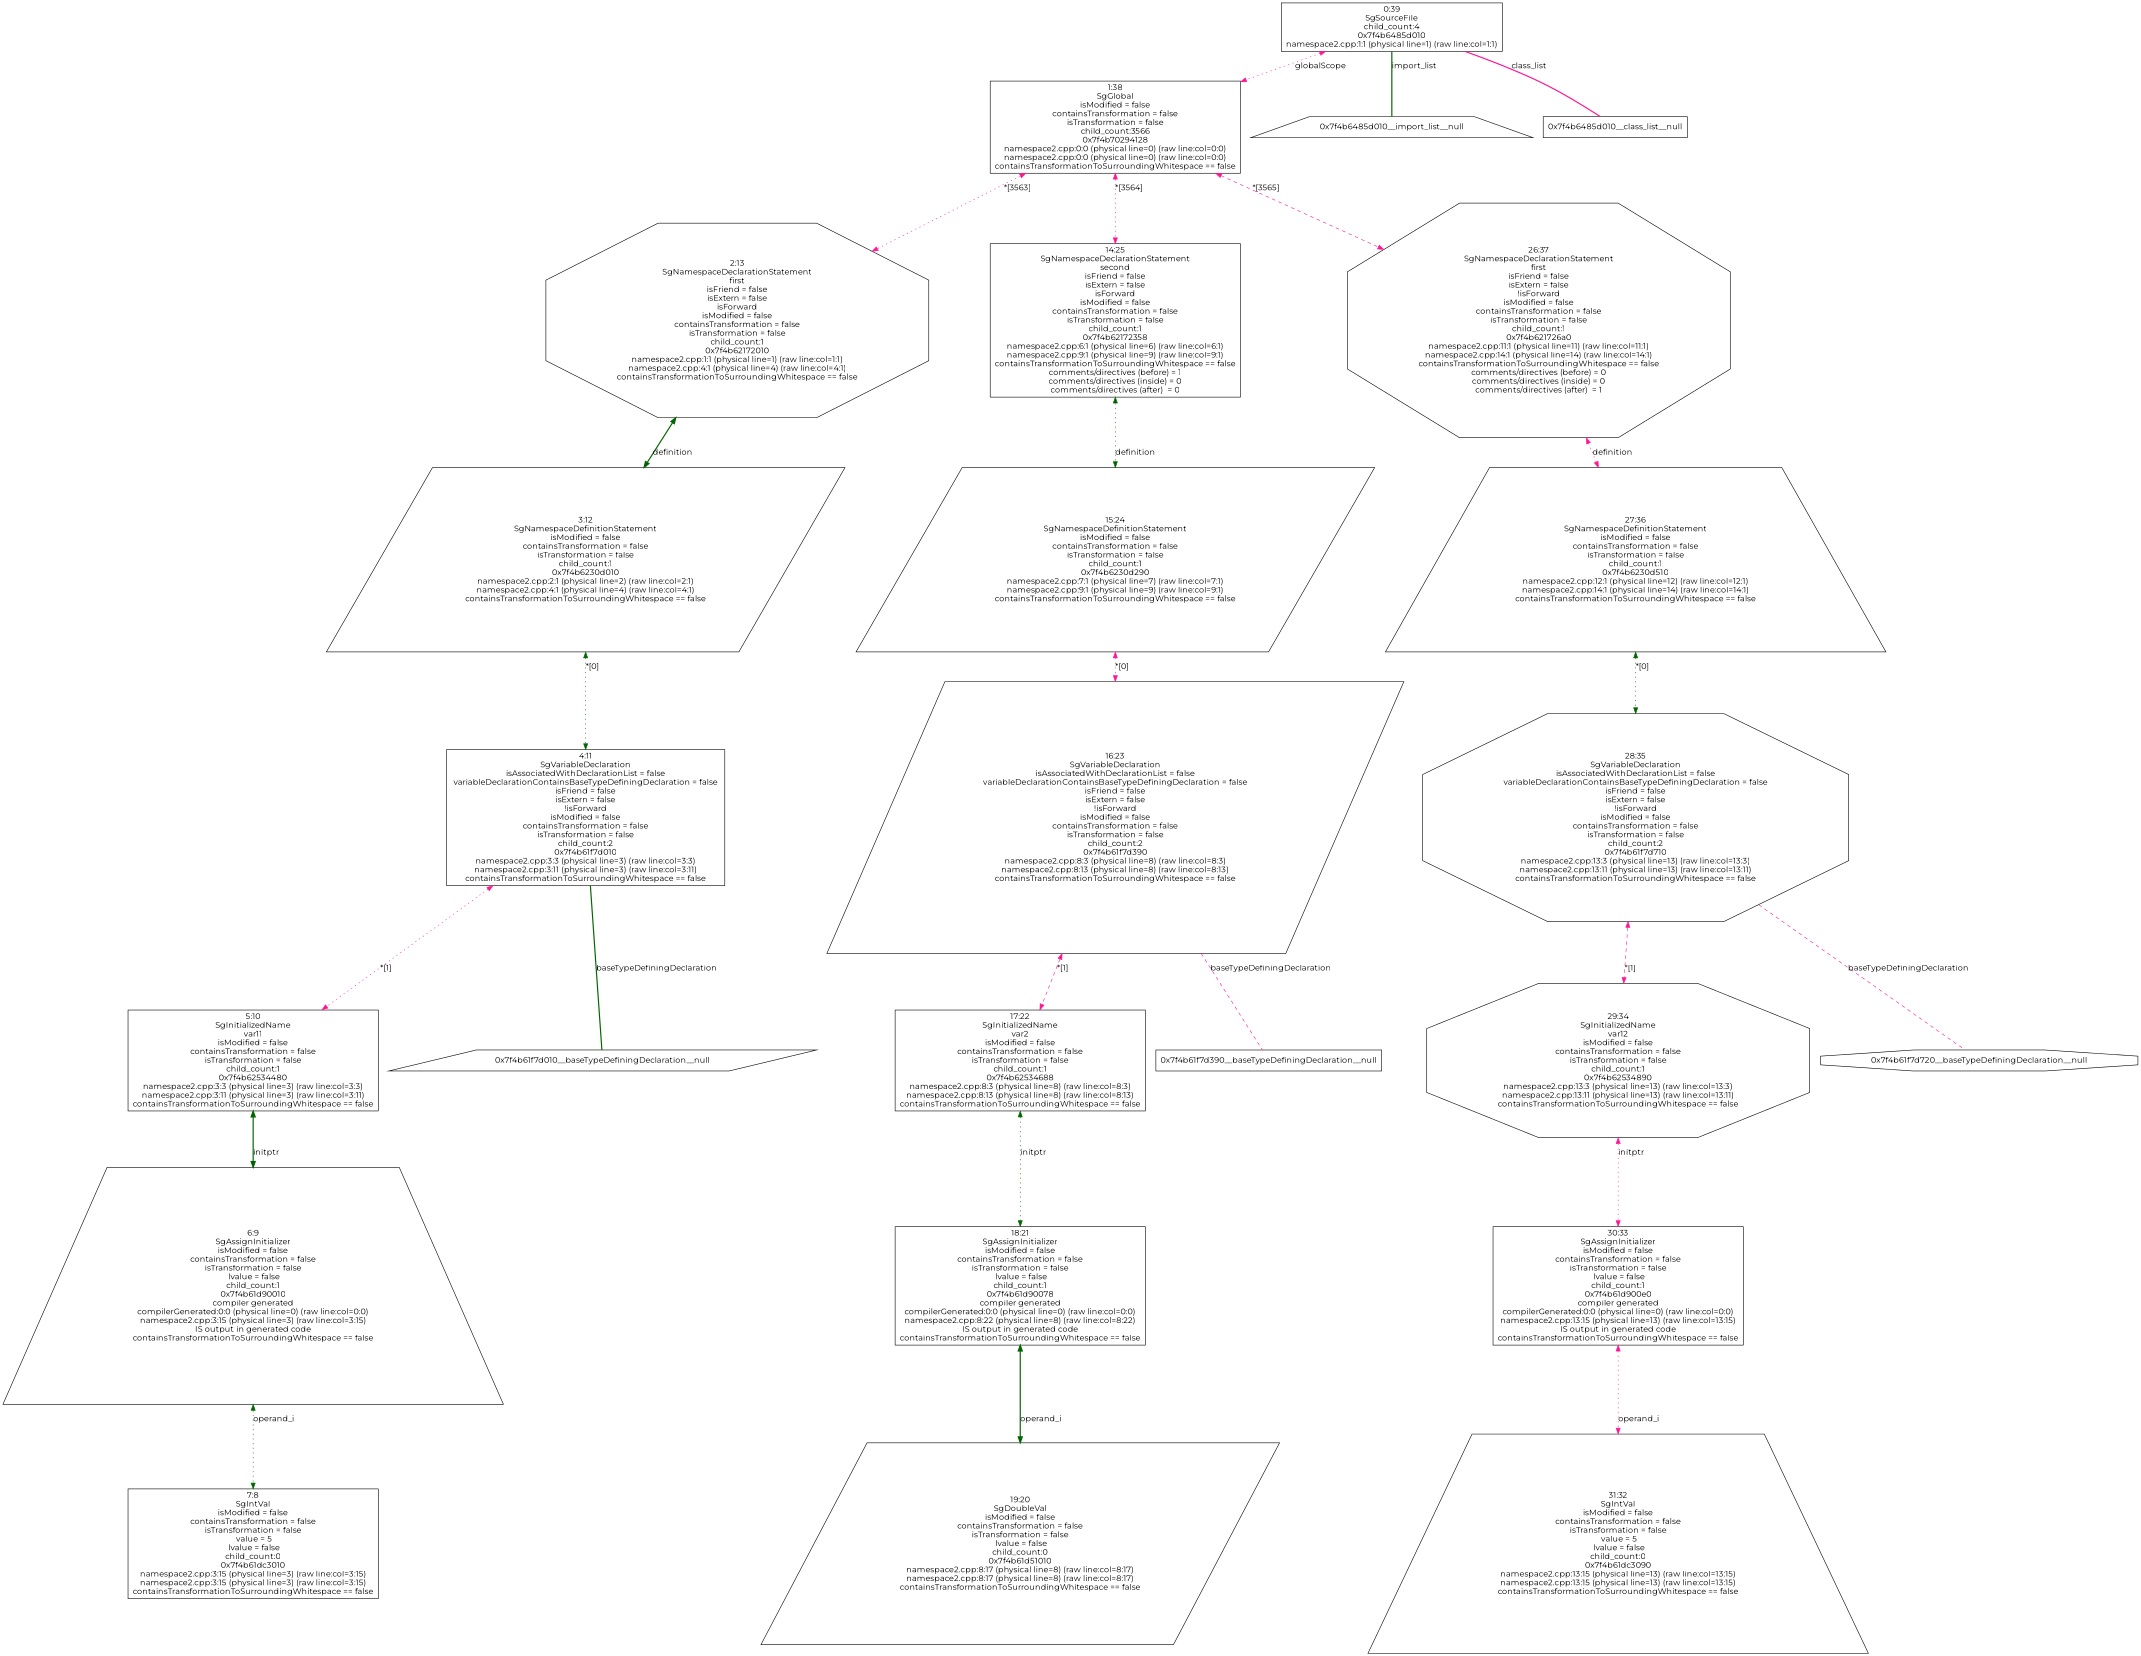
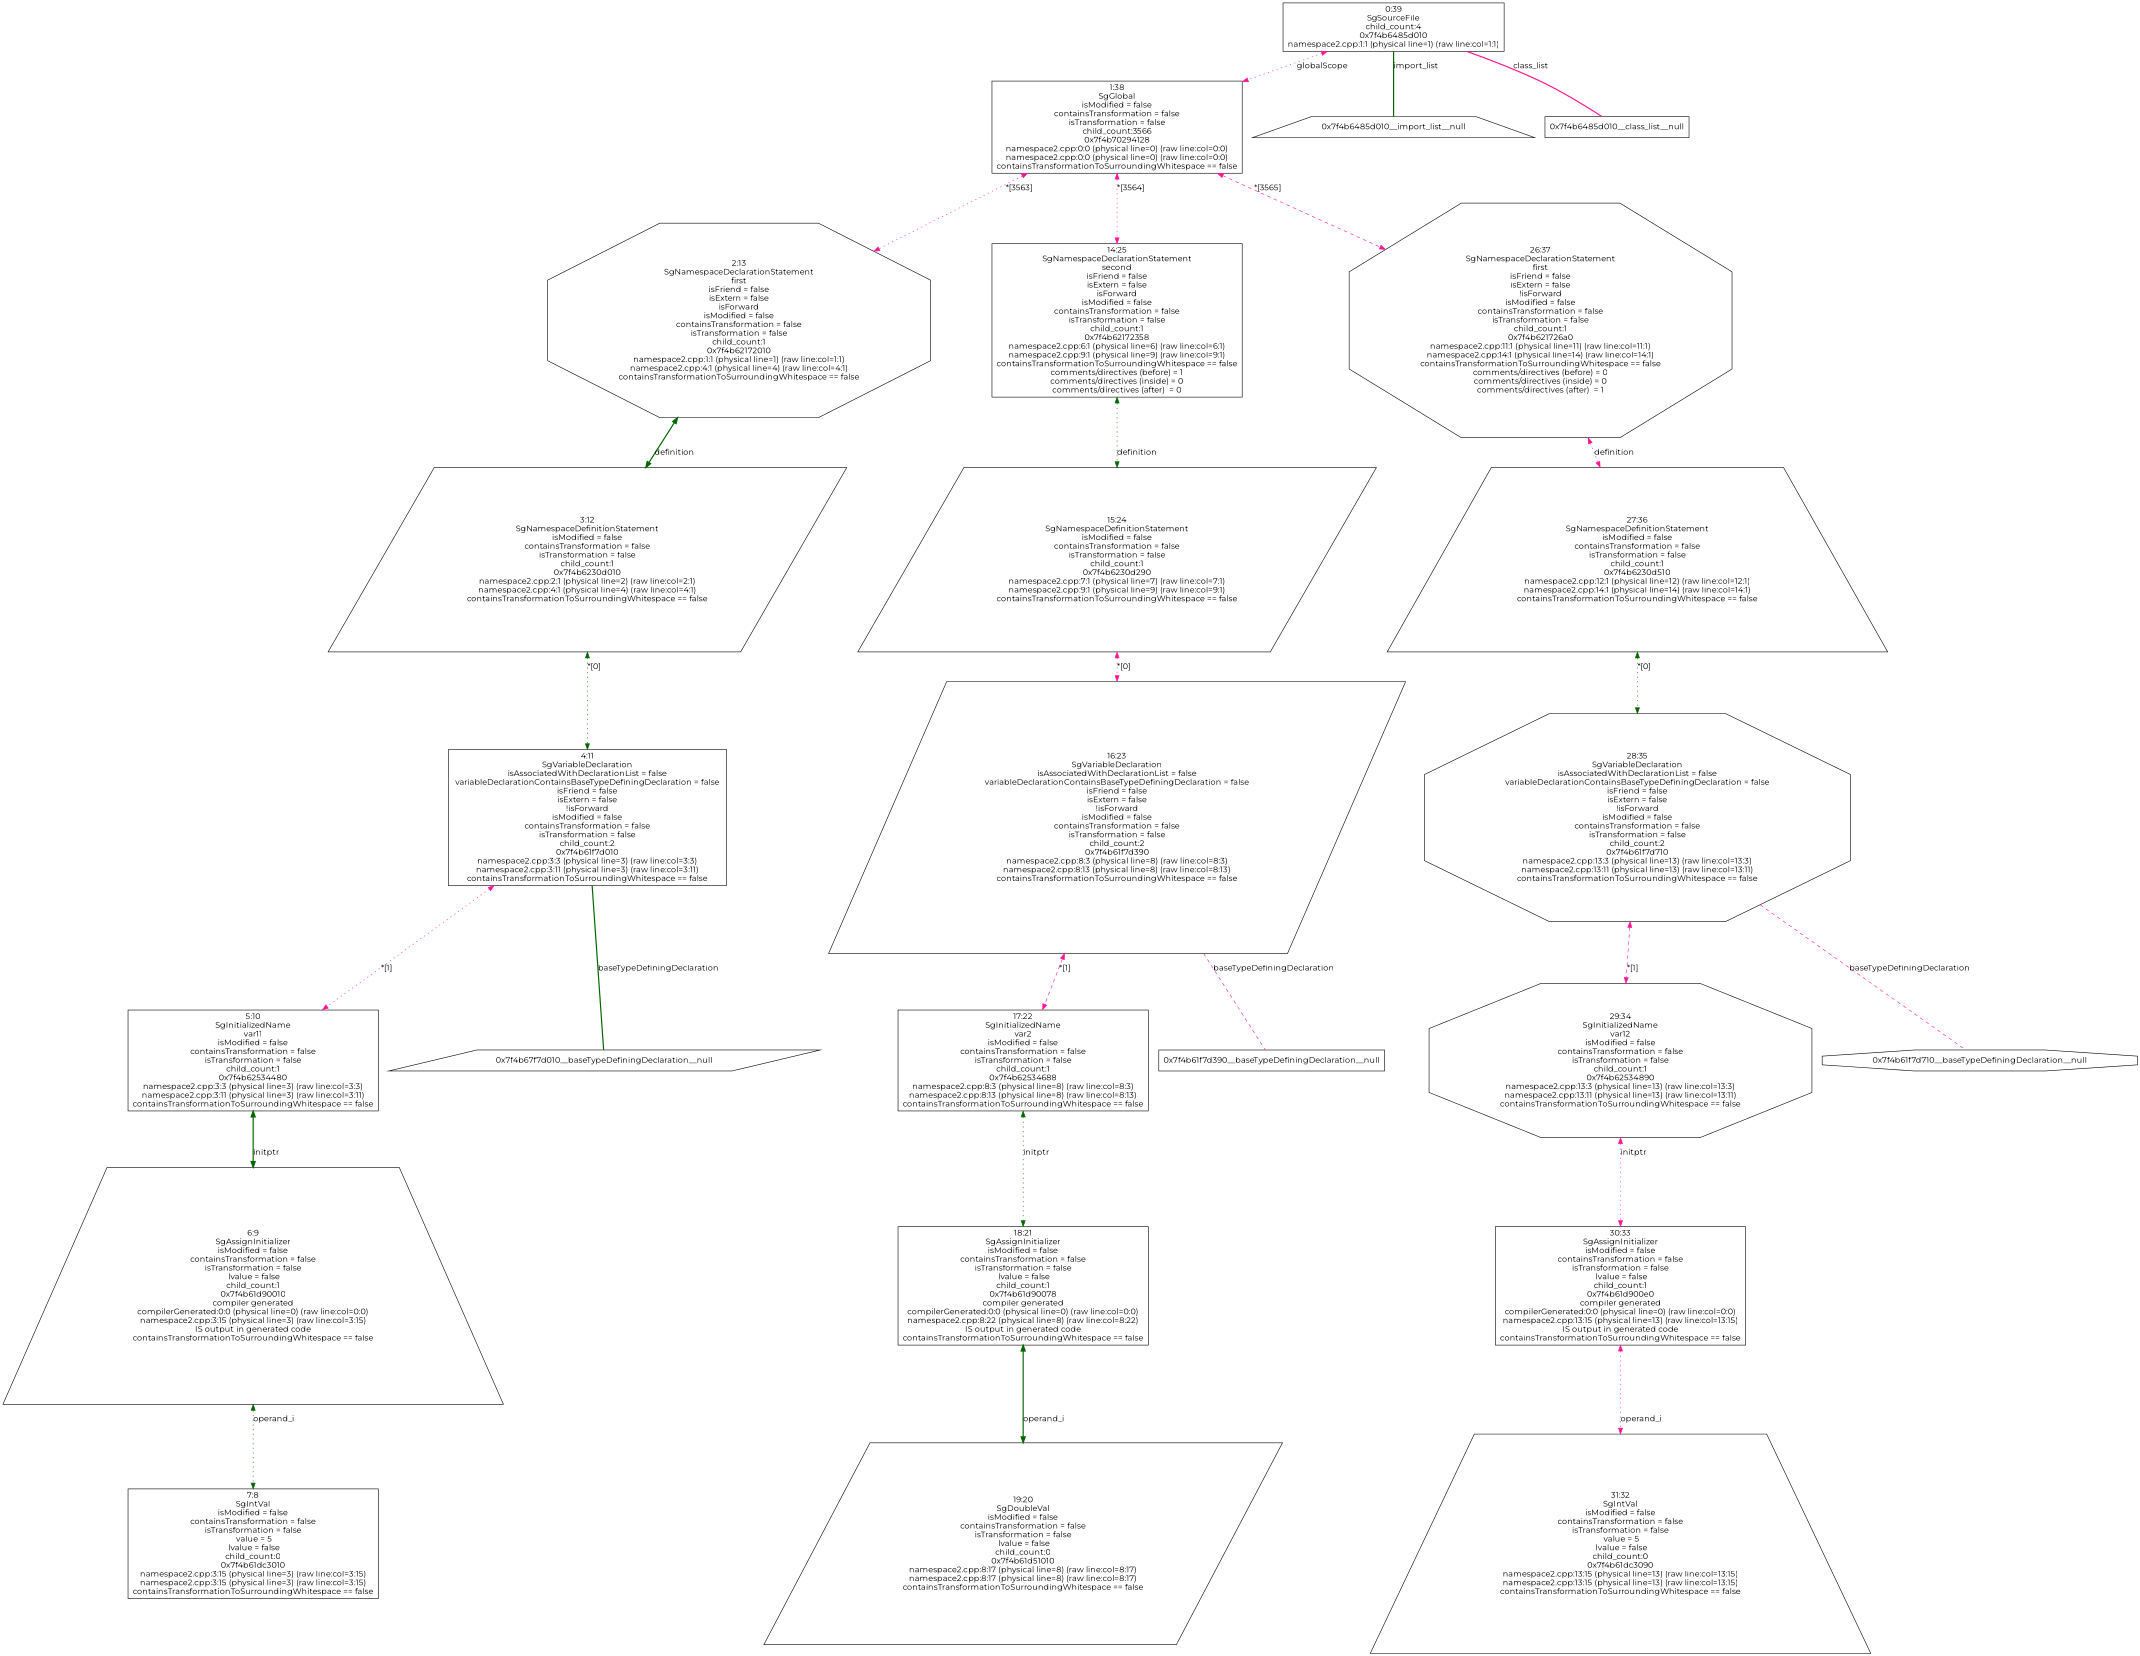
(603, 1060) -> (604, 1060)
(1979, 1060) -> (1980, 1060)
